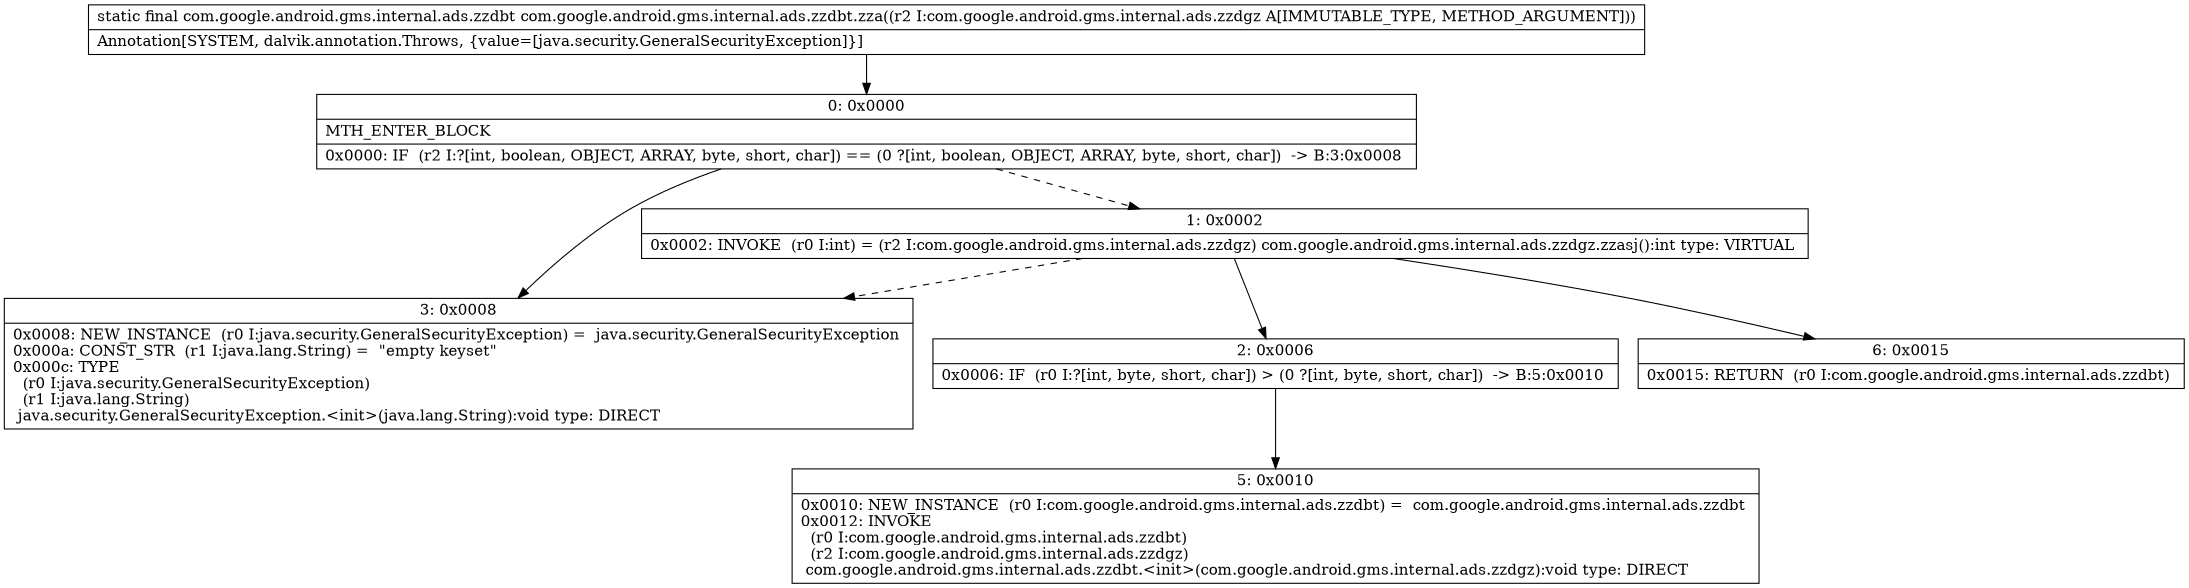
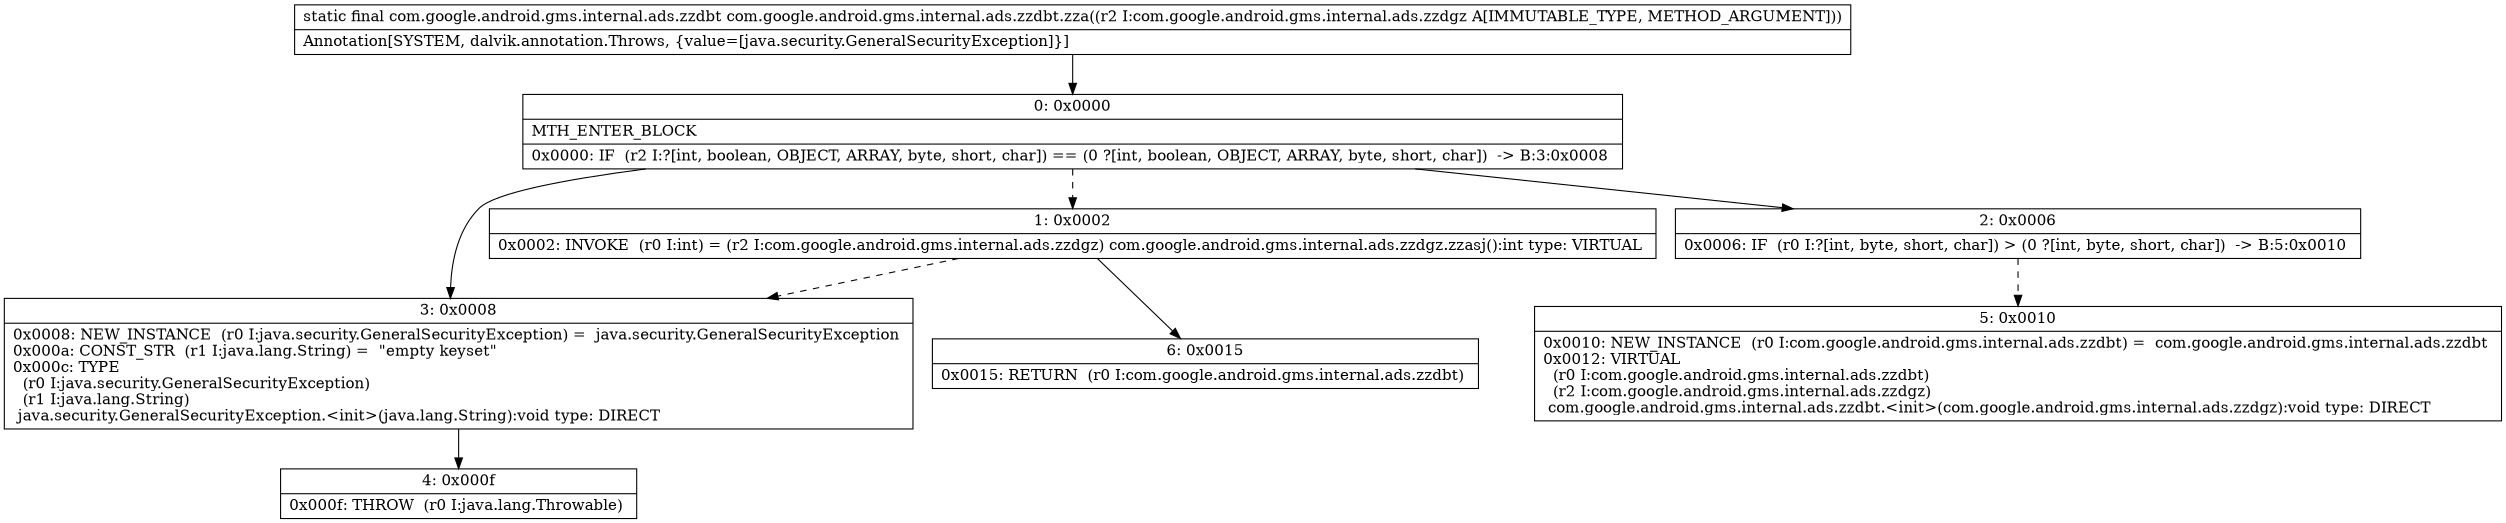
(1248, 293) -> (1599, 188)
(1276, 423) -> (2018, 277)
none -> (459, 494)
(871, 522) -> (1617, 359)
